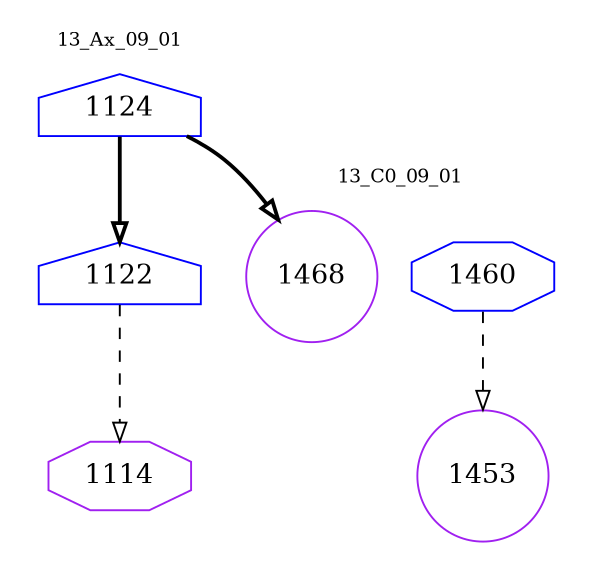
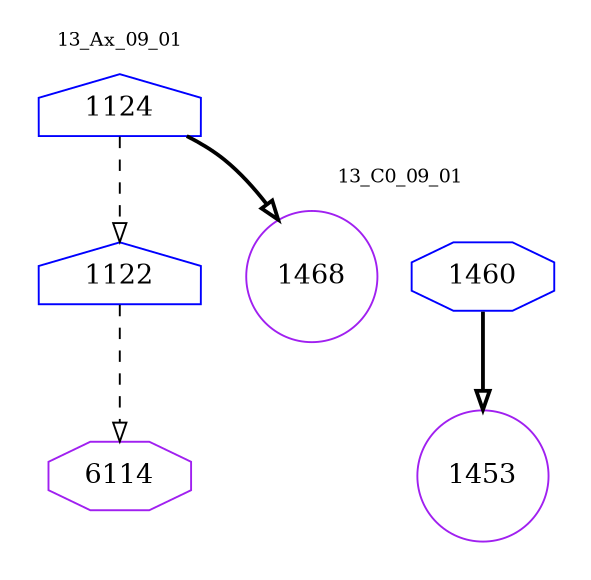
(120, 180) -> (120, 180)
(483, 351) -> (483, 351)
(120, 476) -> (120, 476)
